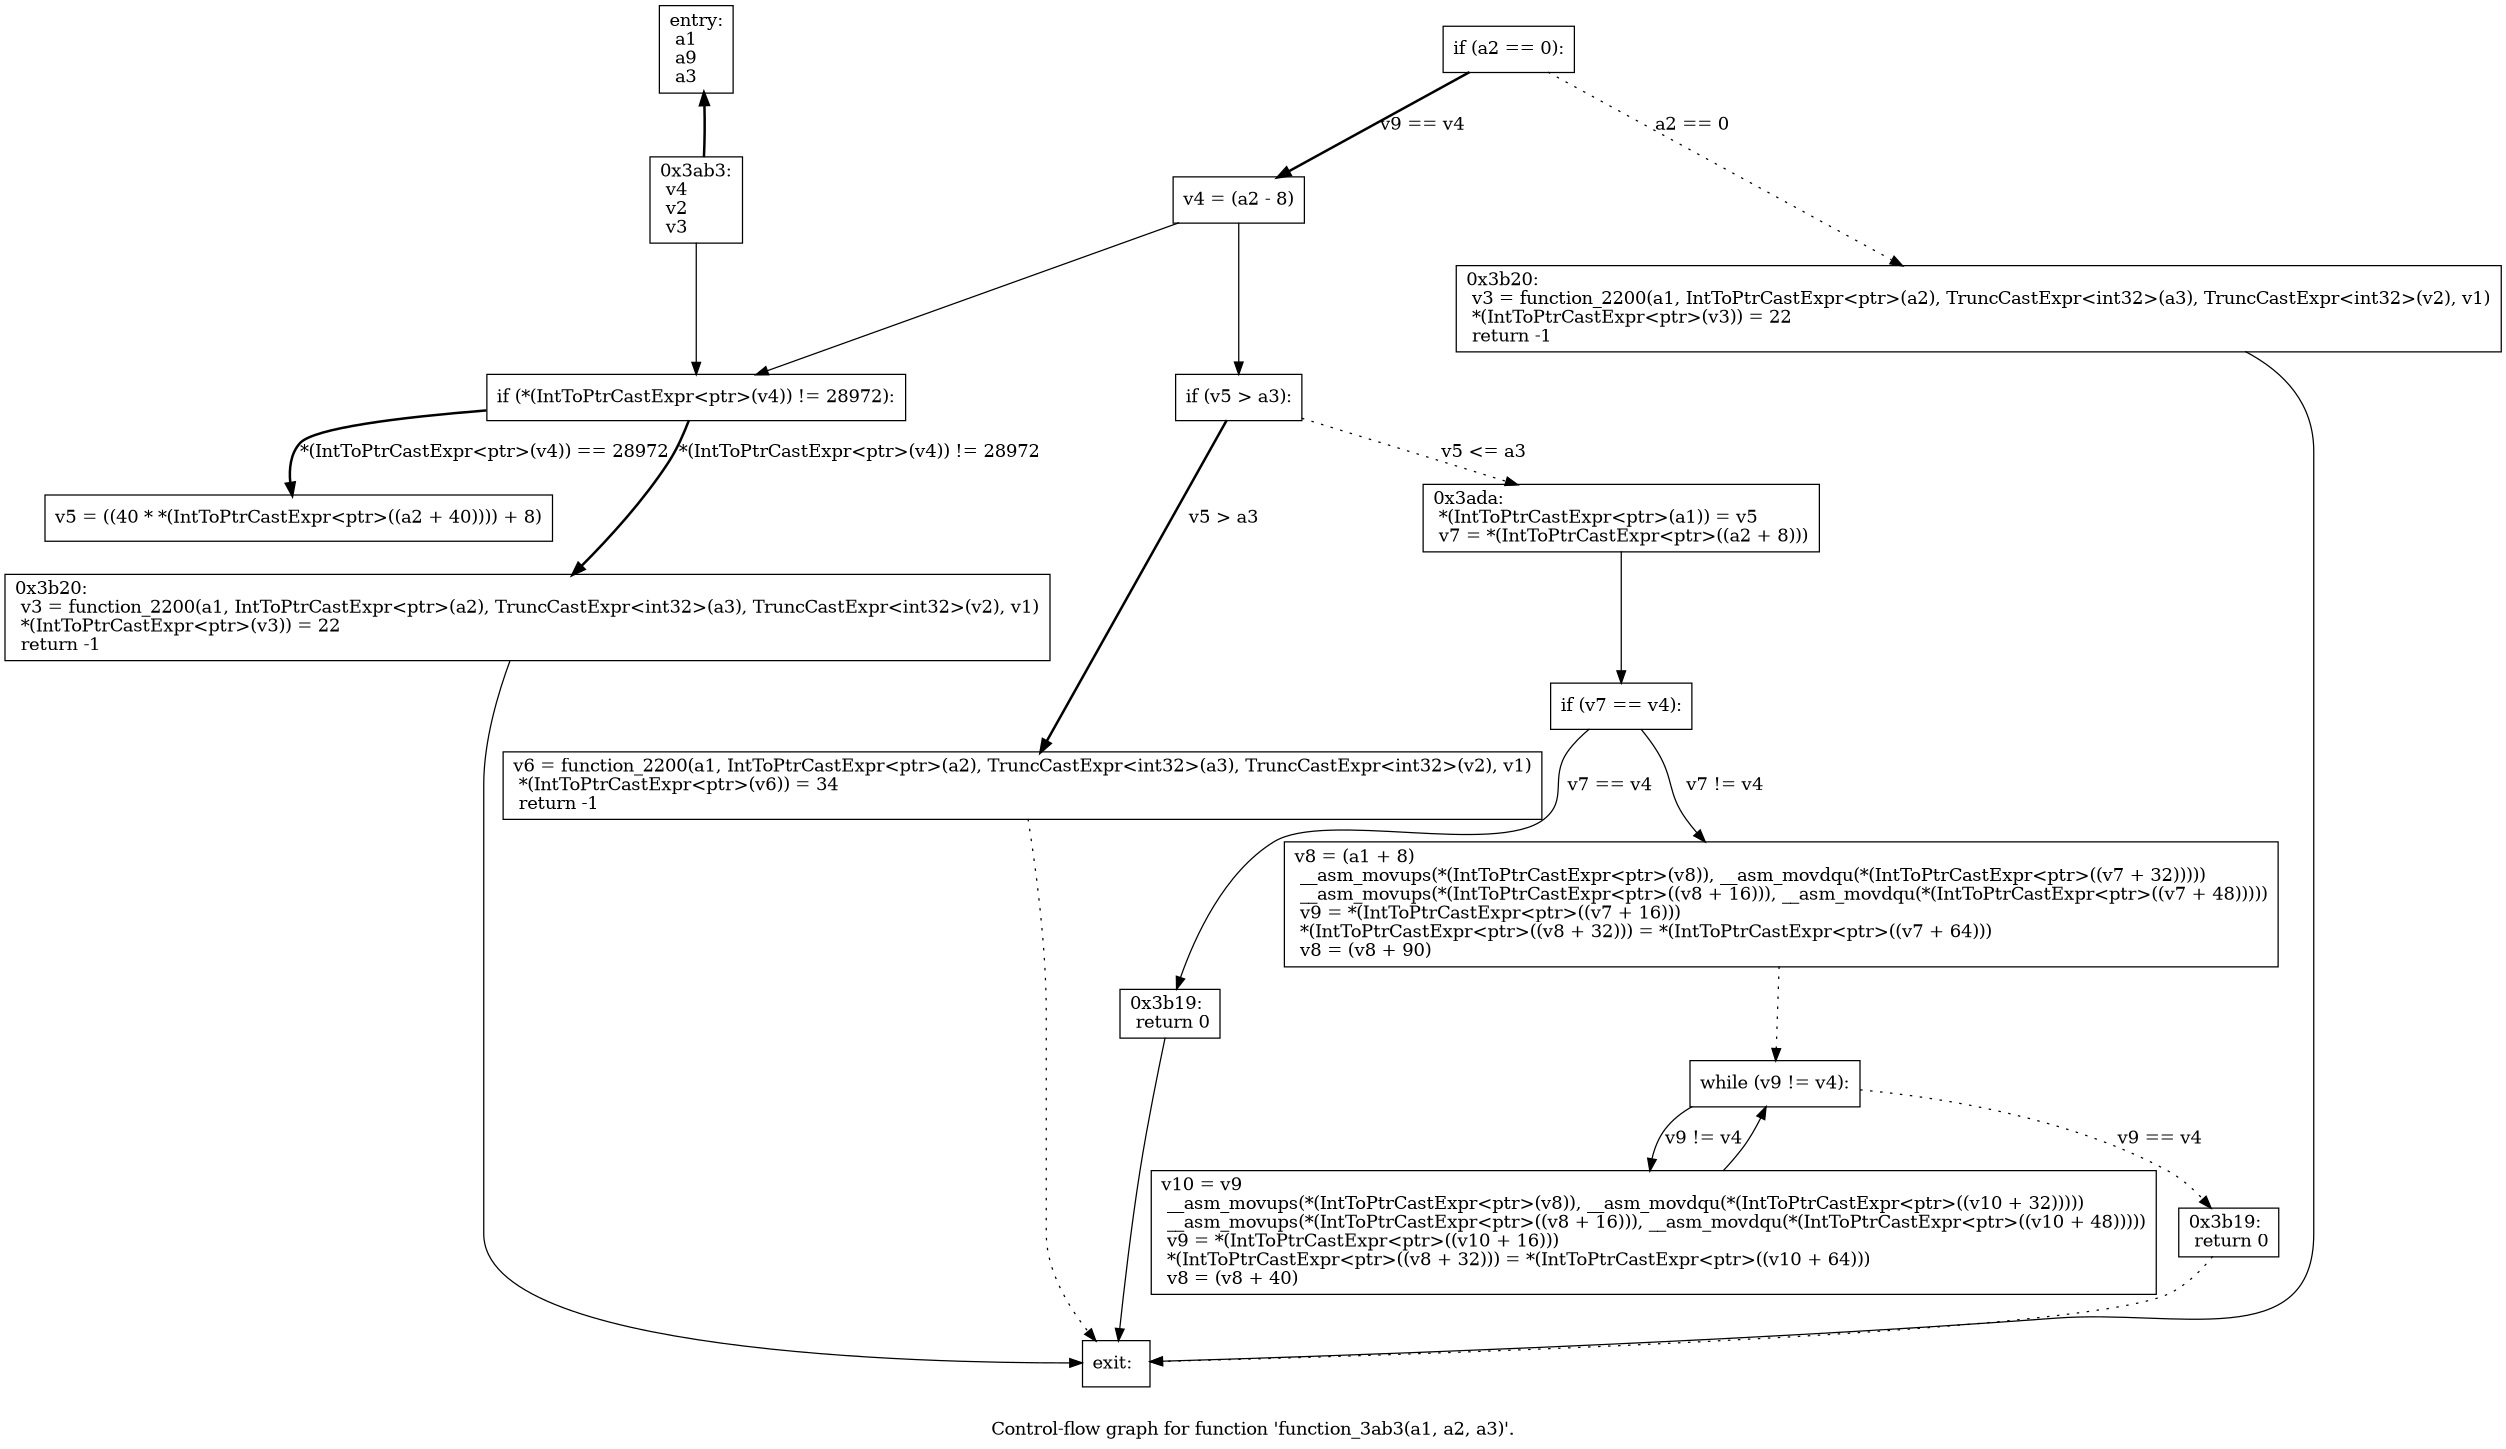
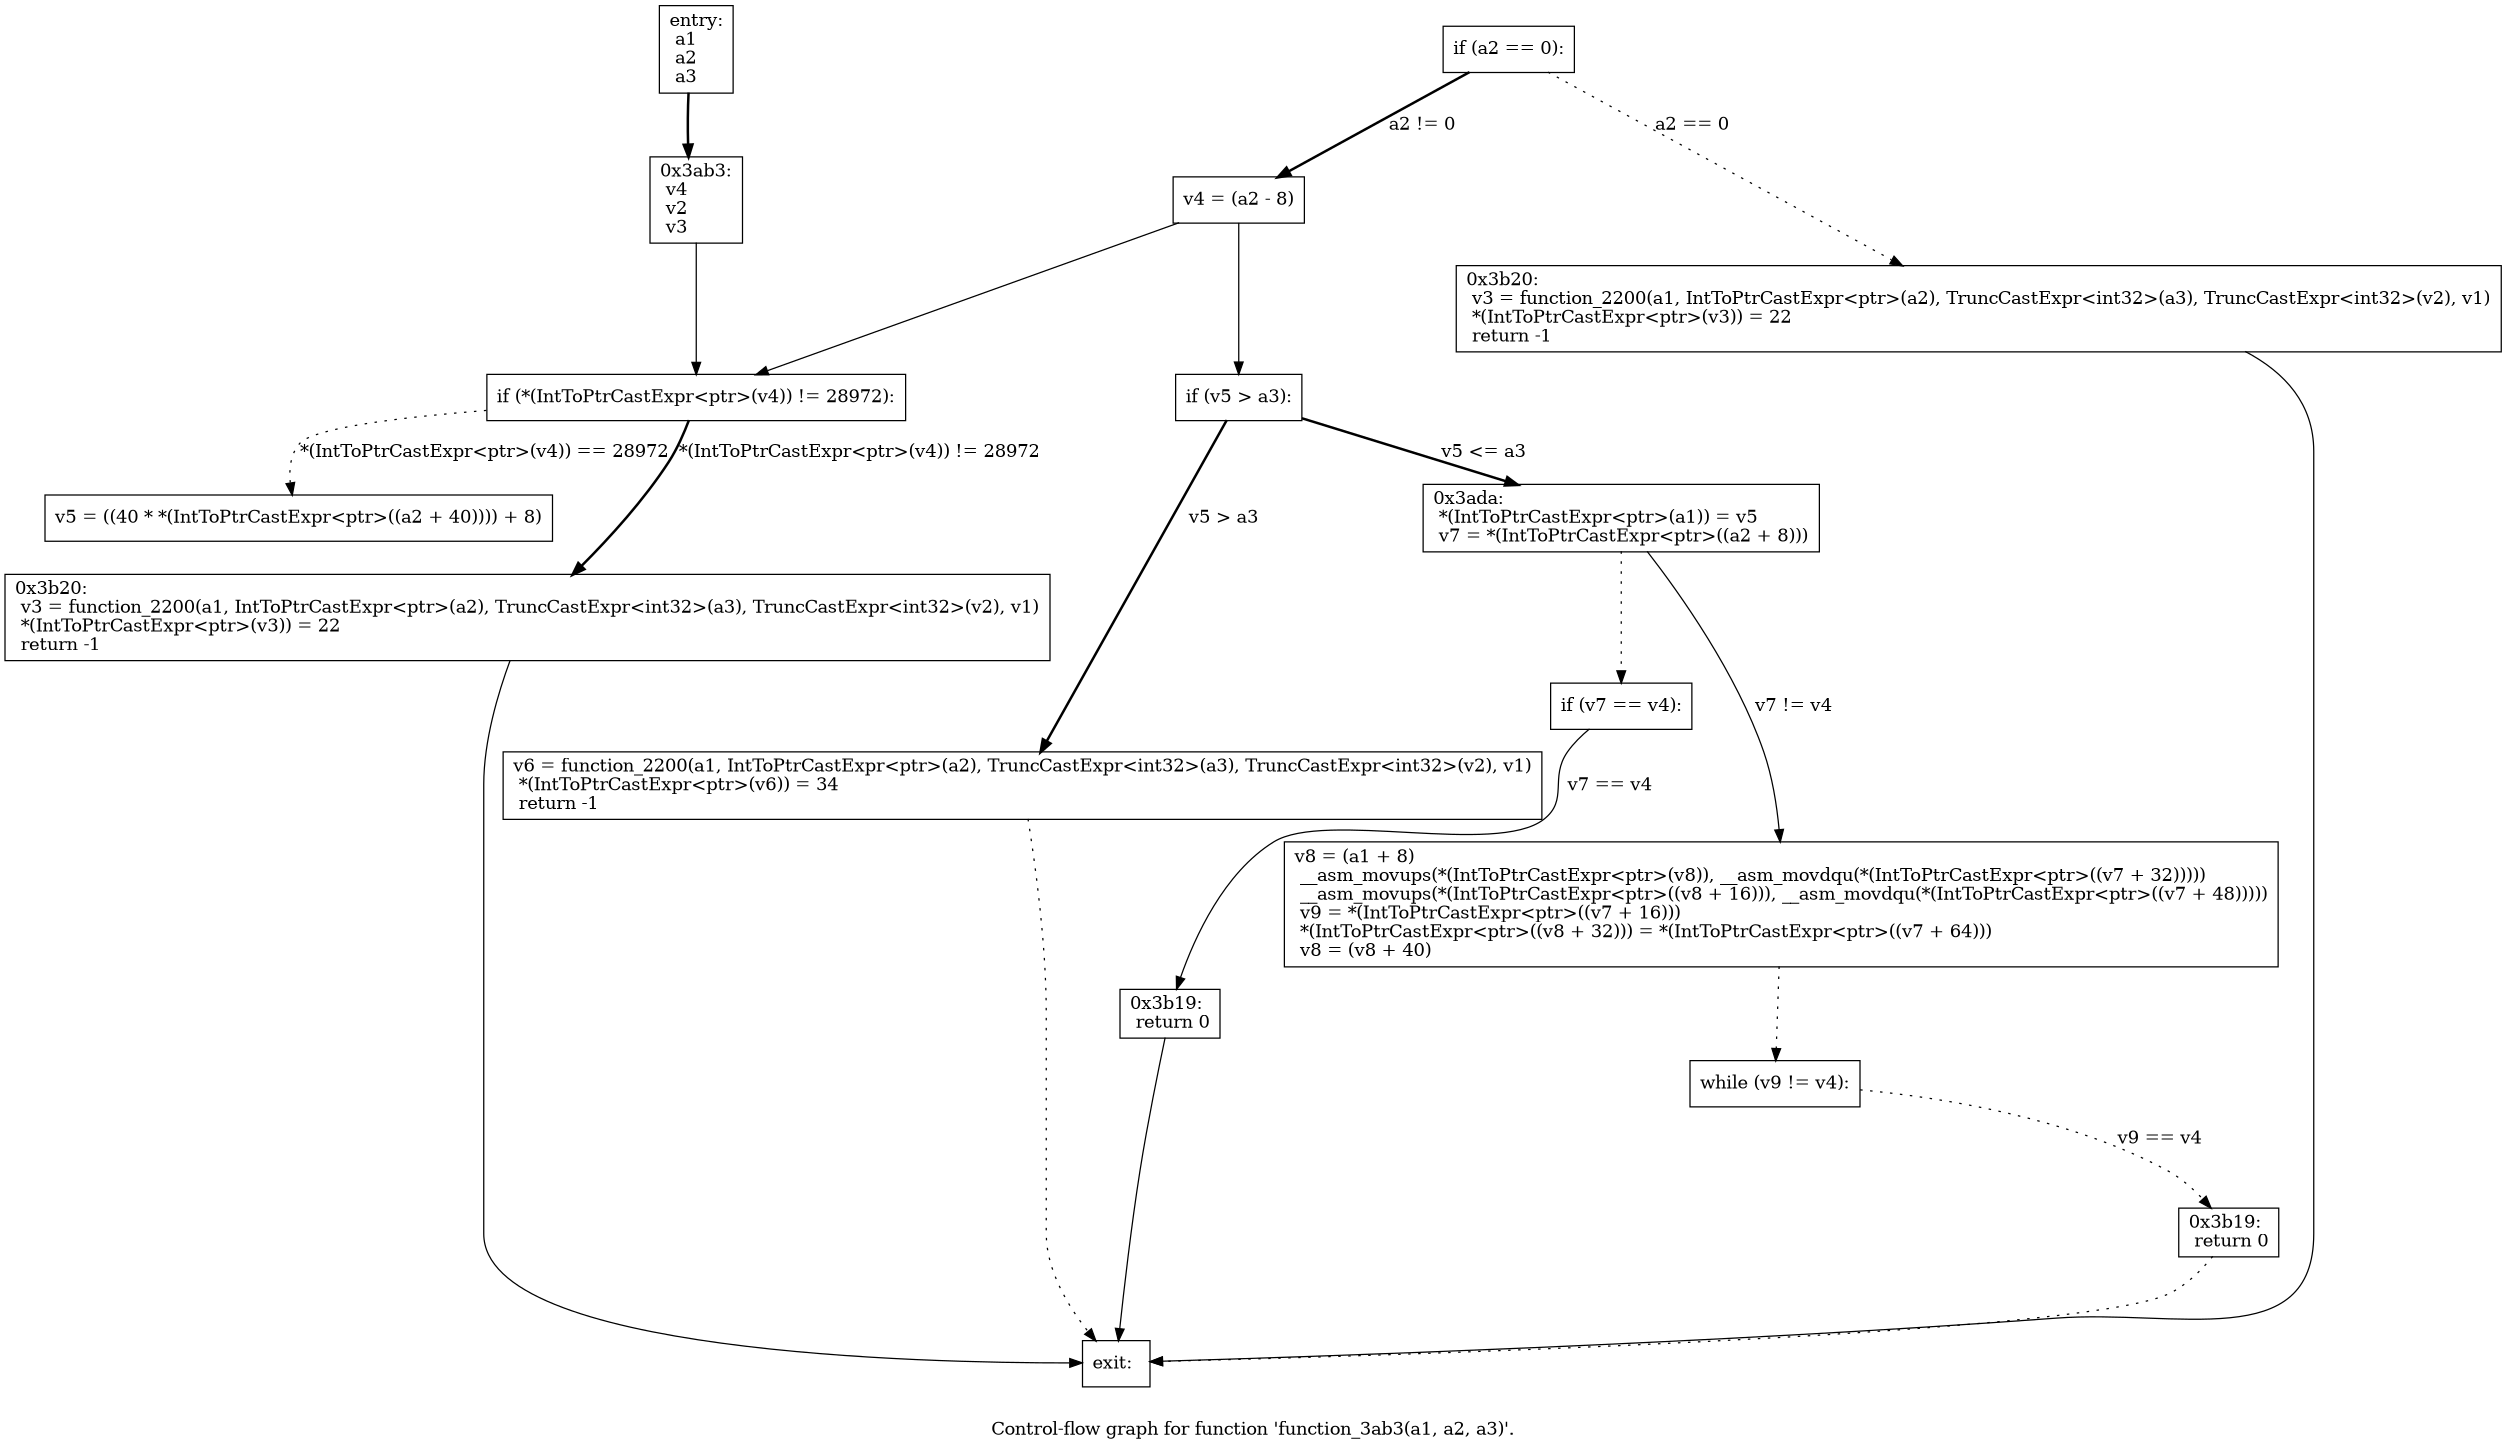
(683, 58) -> (683, 58)
(1422, 125) -> (1422, 125)
(705, 131) -> (688, 118)
(371, 423) -> (371, 423)
(1404, 450) -> (1404, 450)
(1621, 611) -> (1621, 611)
(1670, 781) -> (1733, 682)
(1363, 951) -> (1363, 951)
(1654, 1232) -> none
